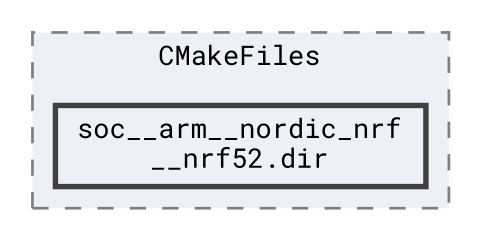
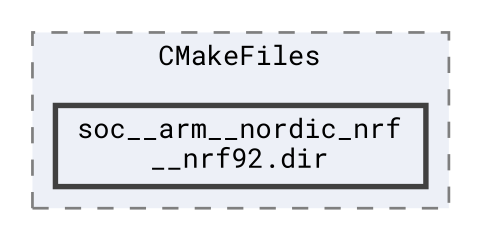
(241, 146) -> (241, 146)
